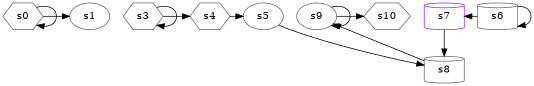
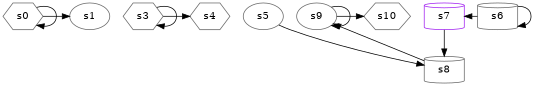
(233, 16) -> none
